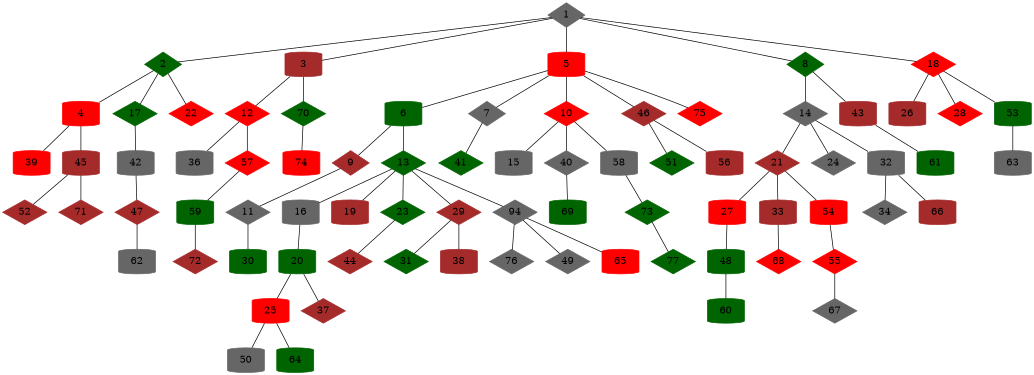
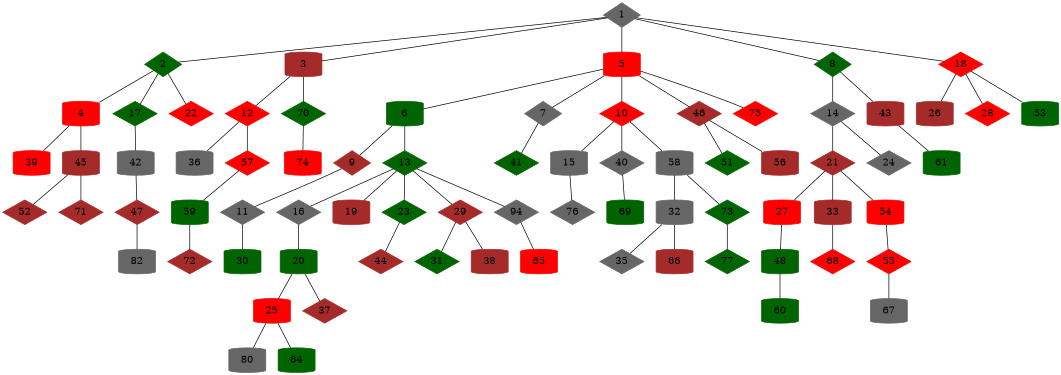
(842, 136) -> (675, 188)
(1013, 163) -> none
(301, 212) -> (299, 212)
(885, 212) -> (622, 262)
(513, 237) -> (571, 188)
(137, 262) -> (137, 262)
(568, 262) -> none
(835, 311) -> (889, 311)
(246, 360) -> (247, 360)
